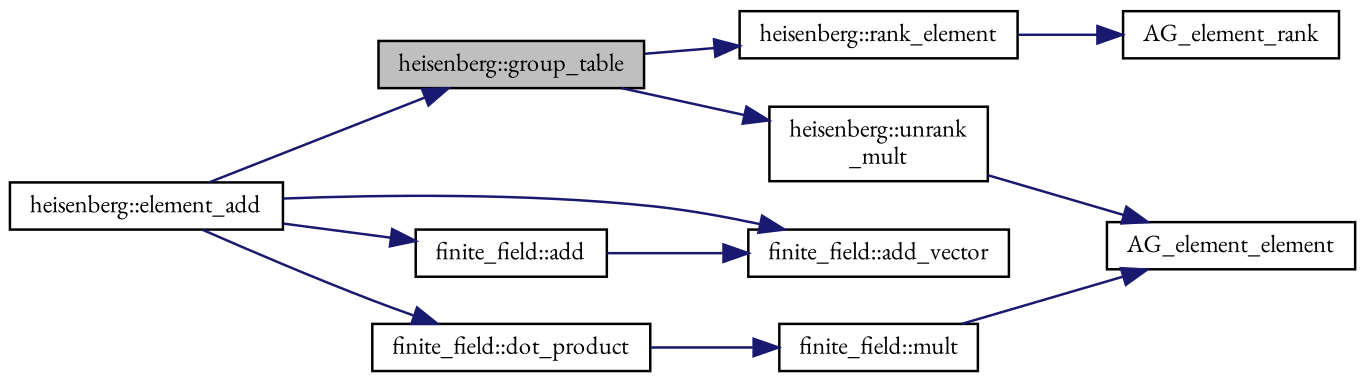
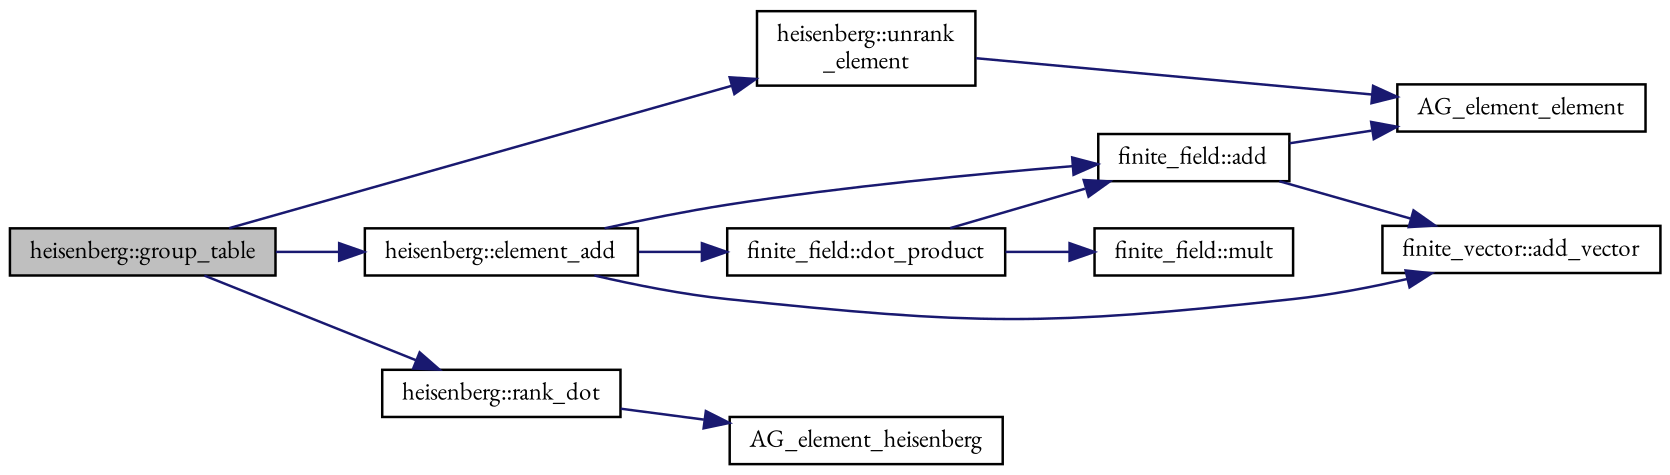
(879, 35) -> (501, 393)
(1231, 35) -> (866, 441)
(317, 140) -> (307, 252)
(879, 144) -> (866, 48)
none -> (1018, 208)
(879, 253) -> (1521, 249)
(1043, 300) -> (1331, 137)
